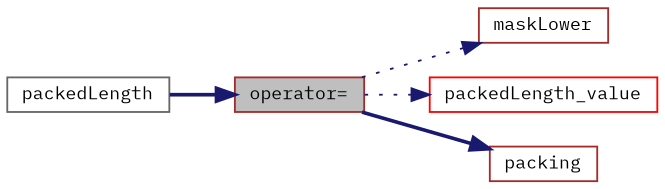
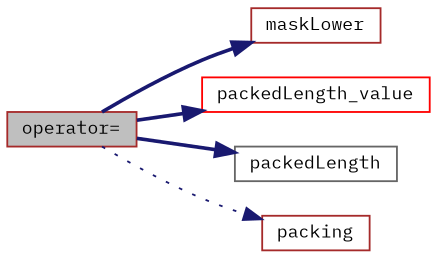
(413, 63) -> (166, 77)
(193, 95) -> (176, 144)
(388, 95) -> (160, 117)
(417, 128) -> (171, 184)
